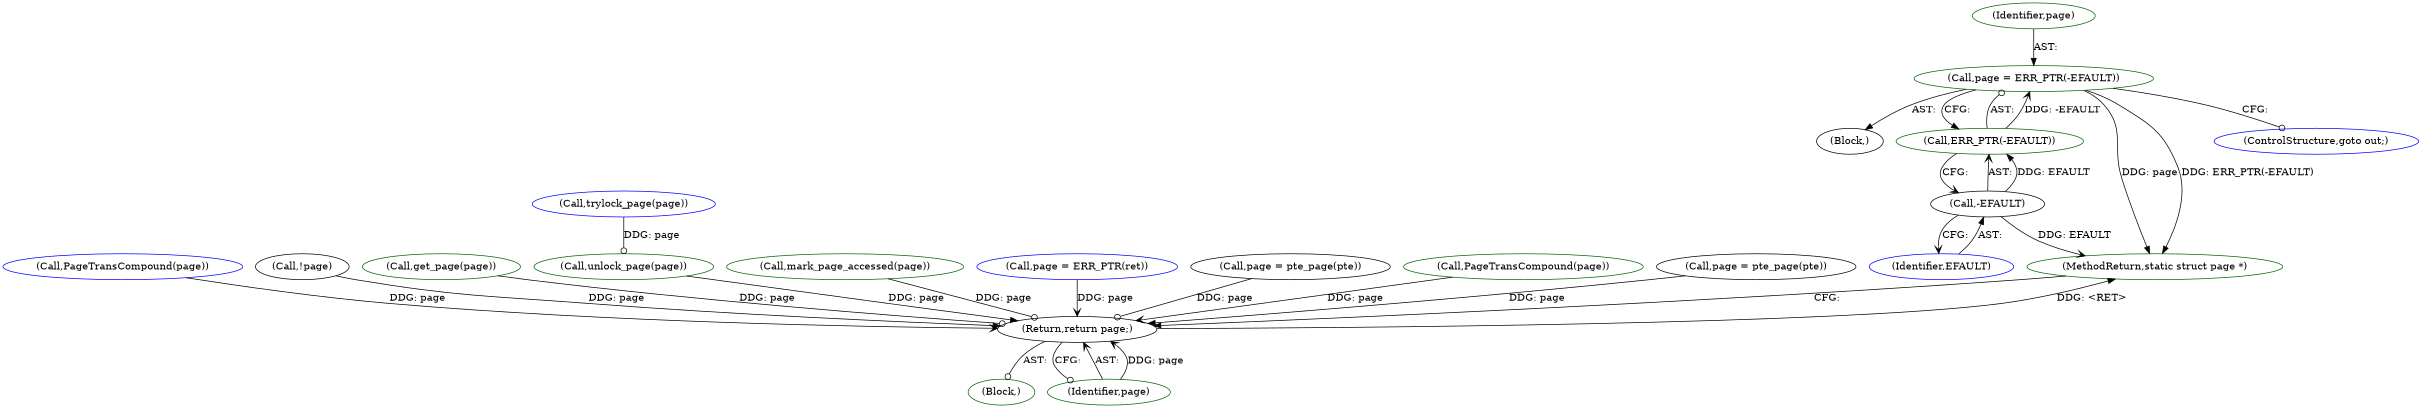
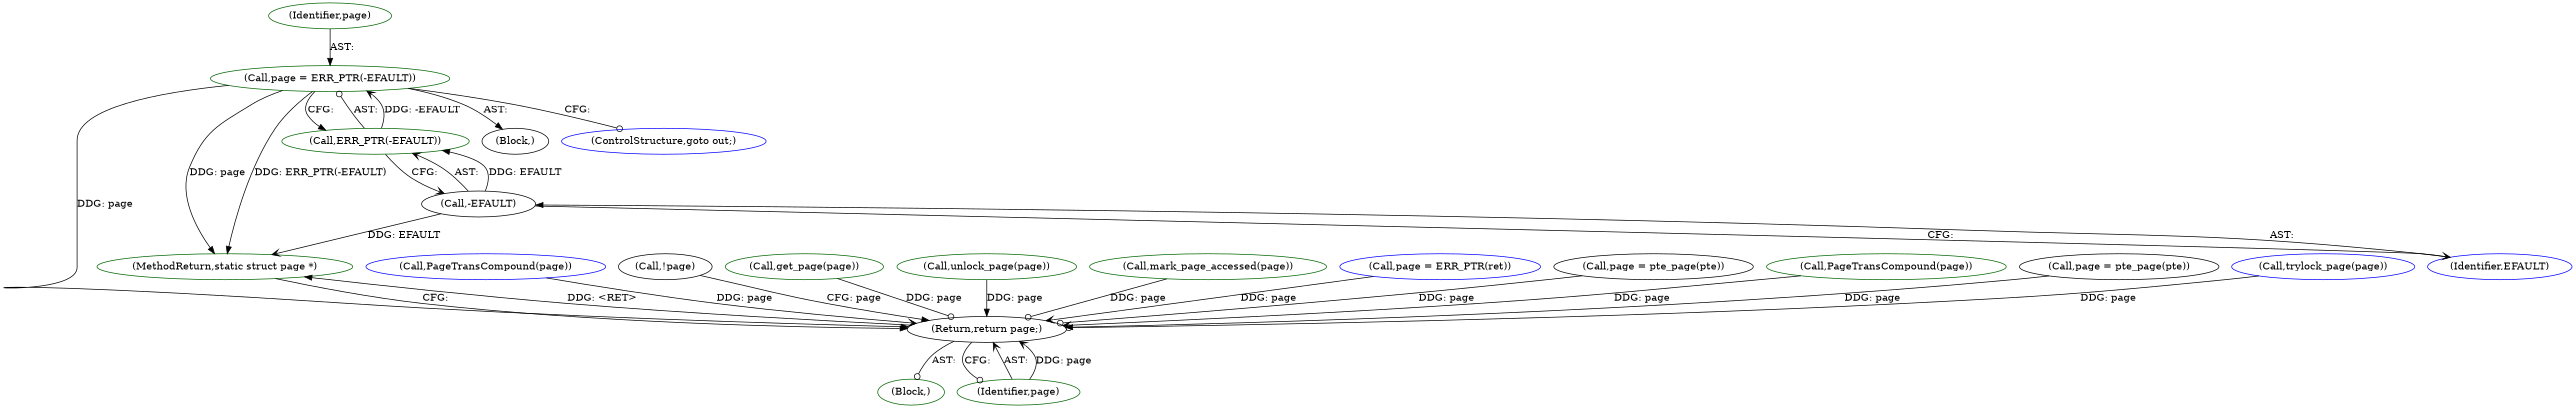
(624, 232) -> (1666, 314)
none -> (265, 298)
(617, 298) -> (854, 298)
